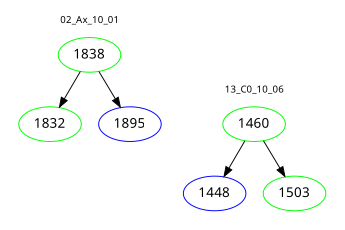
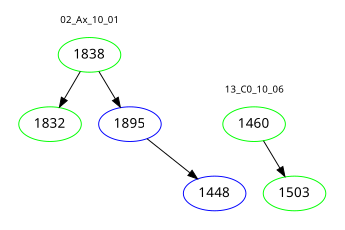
(237, 154) -> (168, 156)
